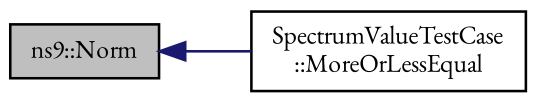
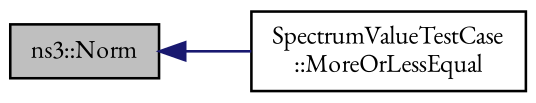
(85, 51) -> (85, 51)
